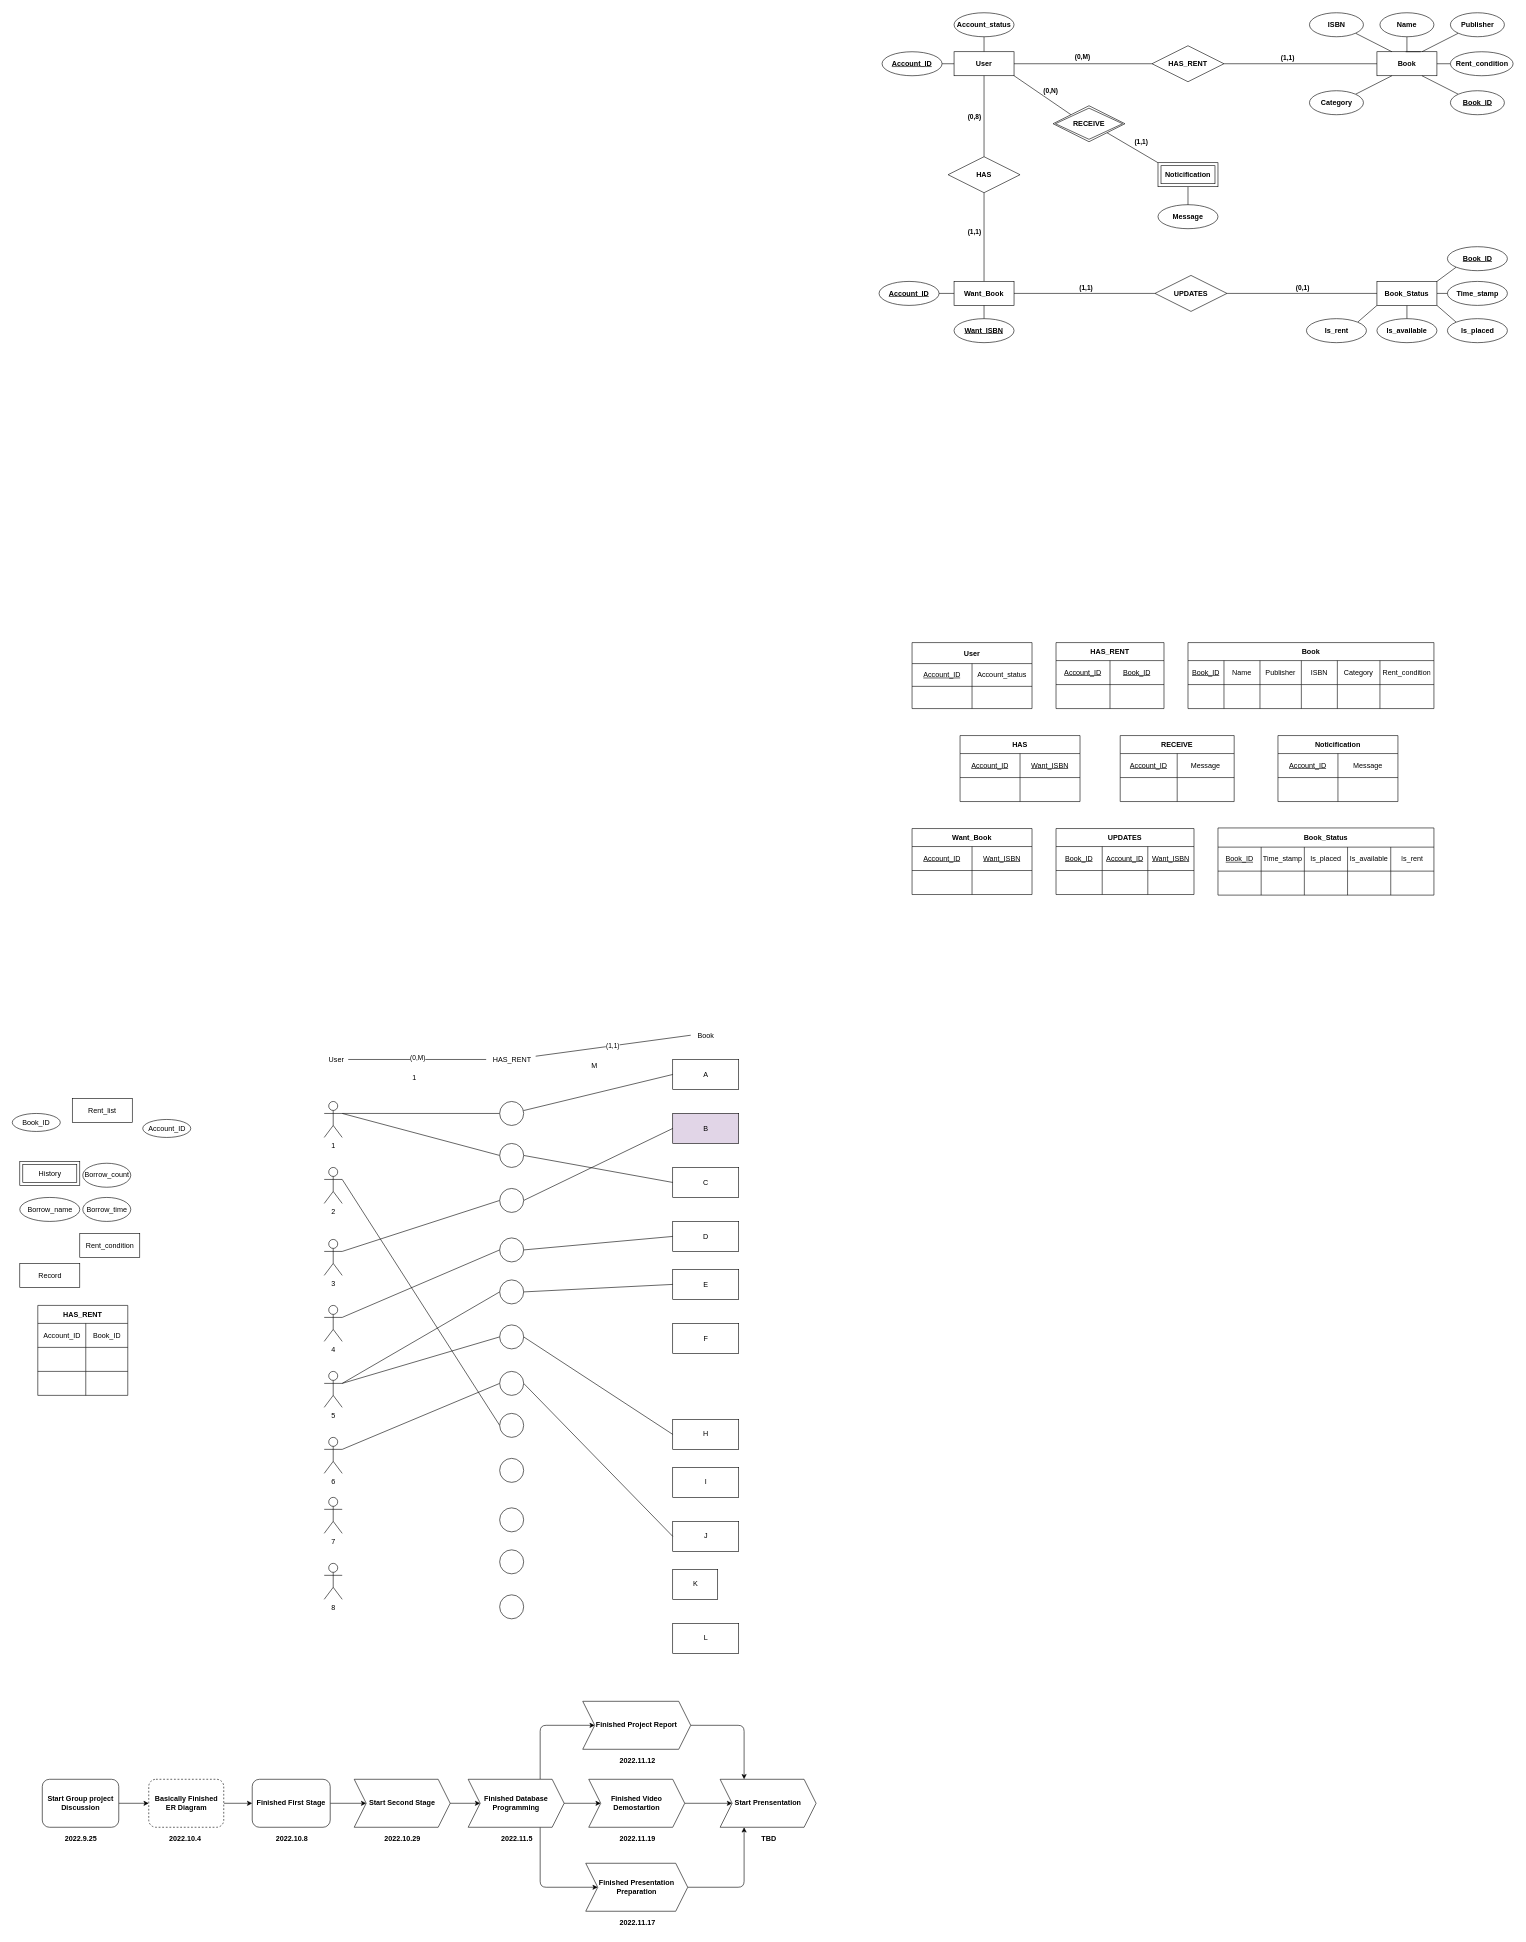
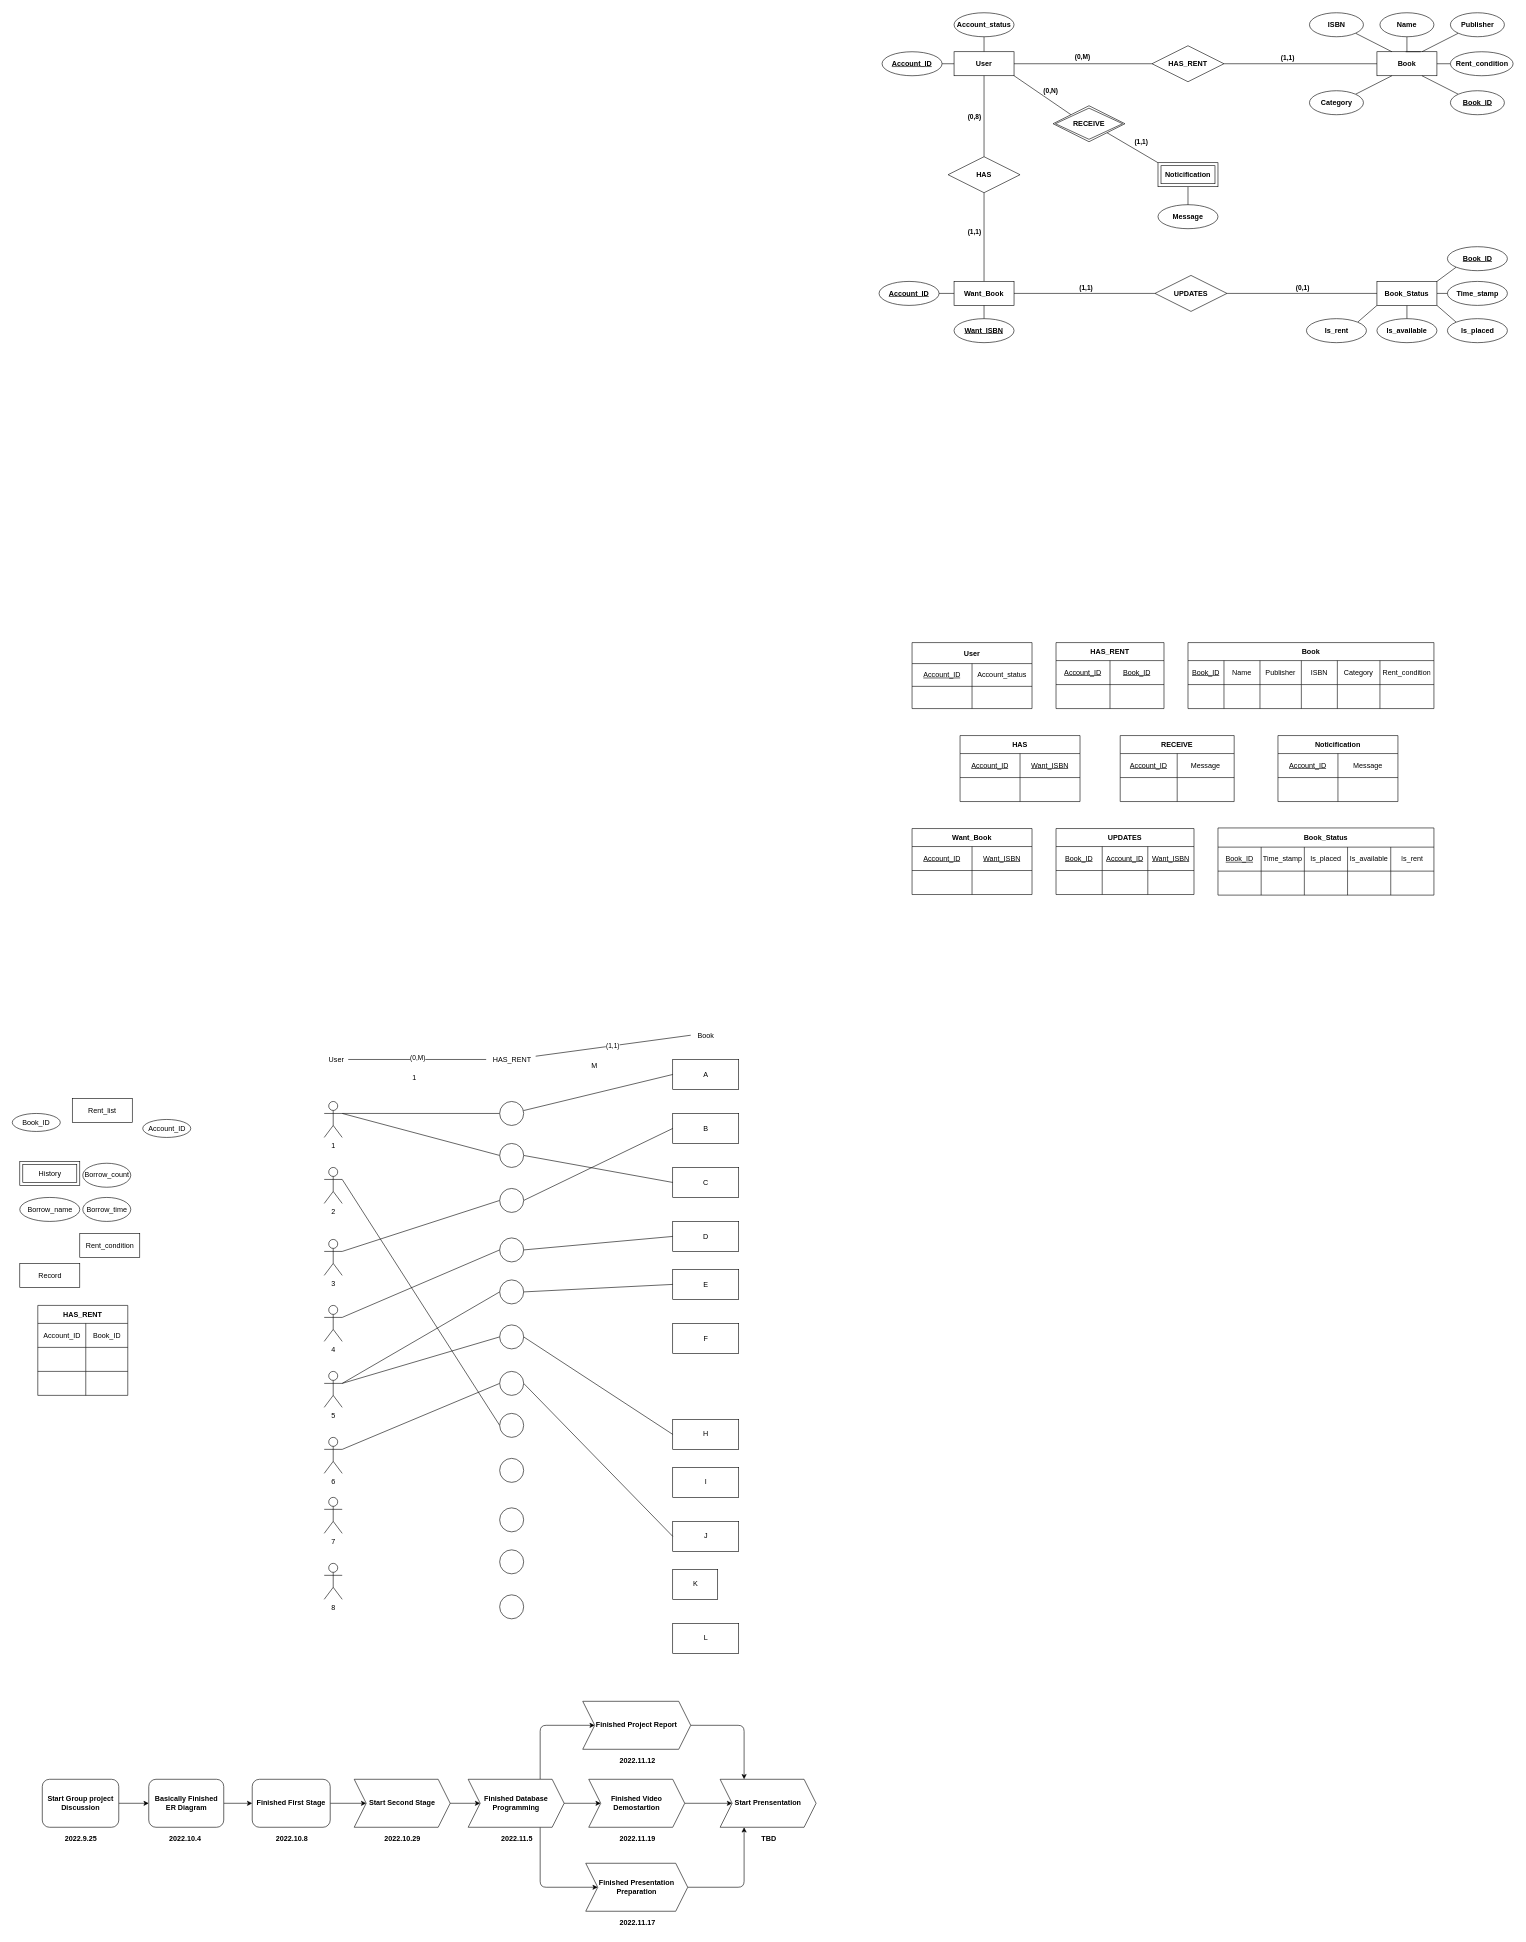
(706, 1128) -> (706, 1128)
(186, 1803) -> (186, 1803)
